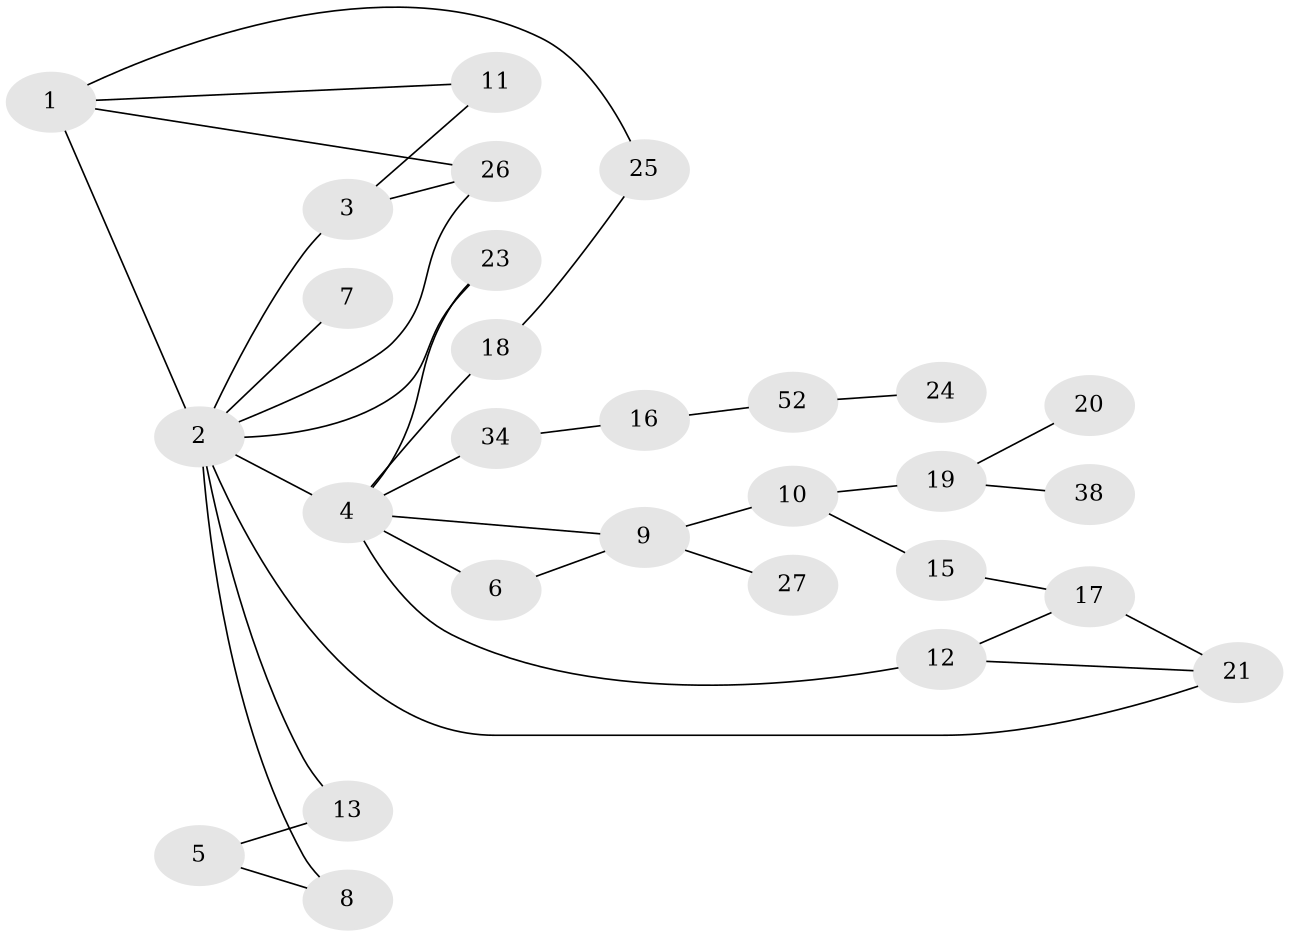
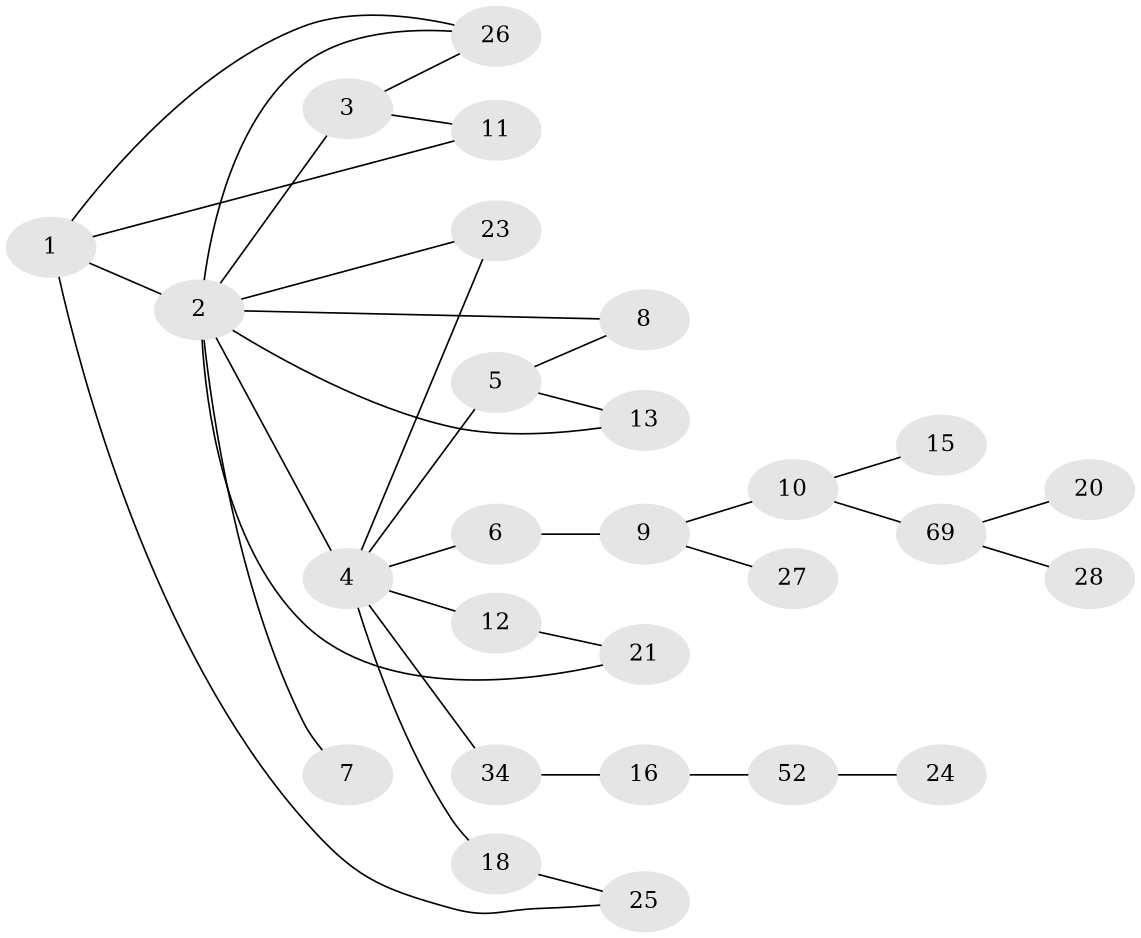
(941, 481) -> (941, 534)
(1090, 495) -> (1090, 579)
(496, 525) -> (422, 481)
(1090, 597) -> none
